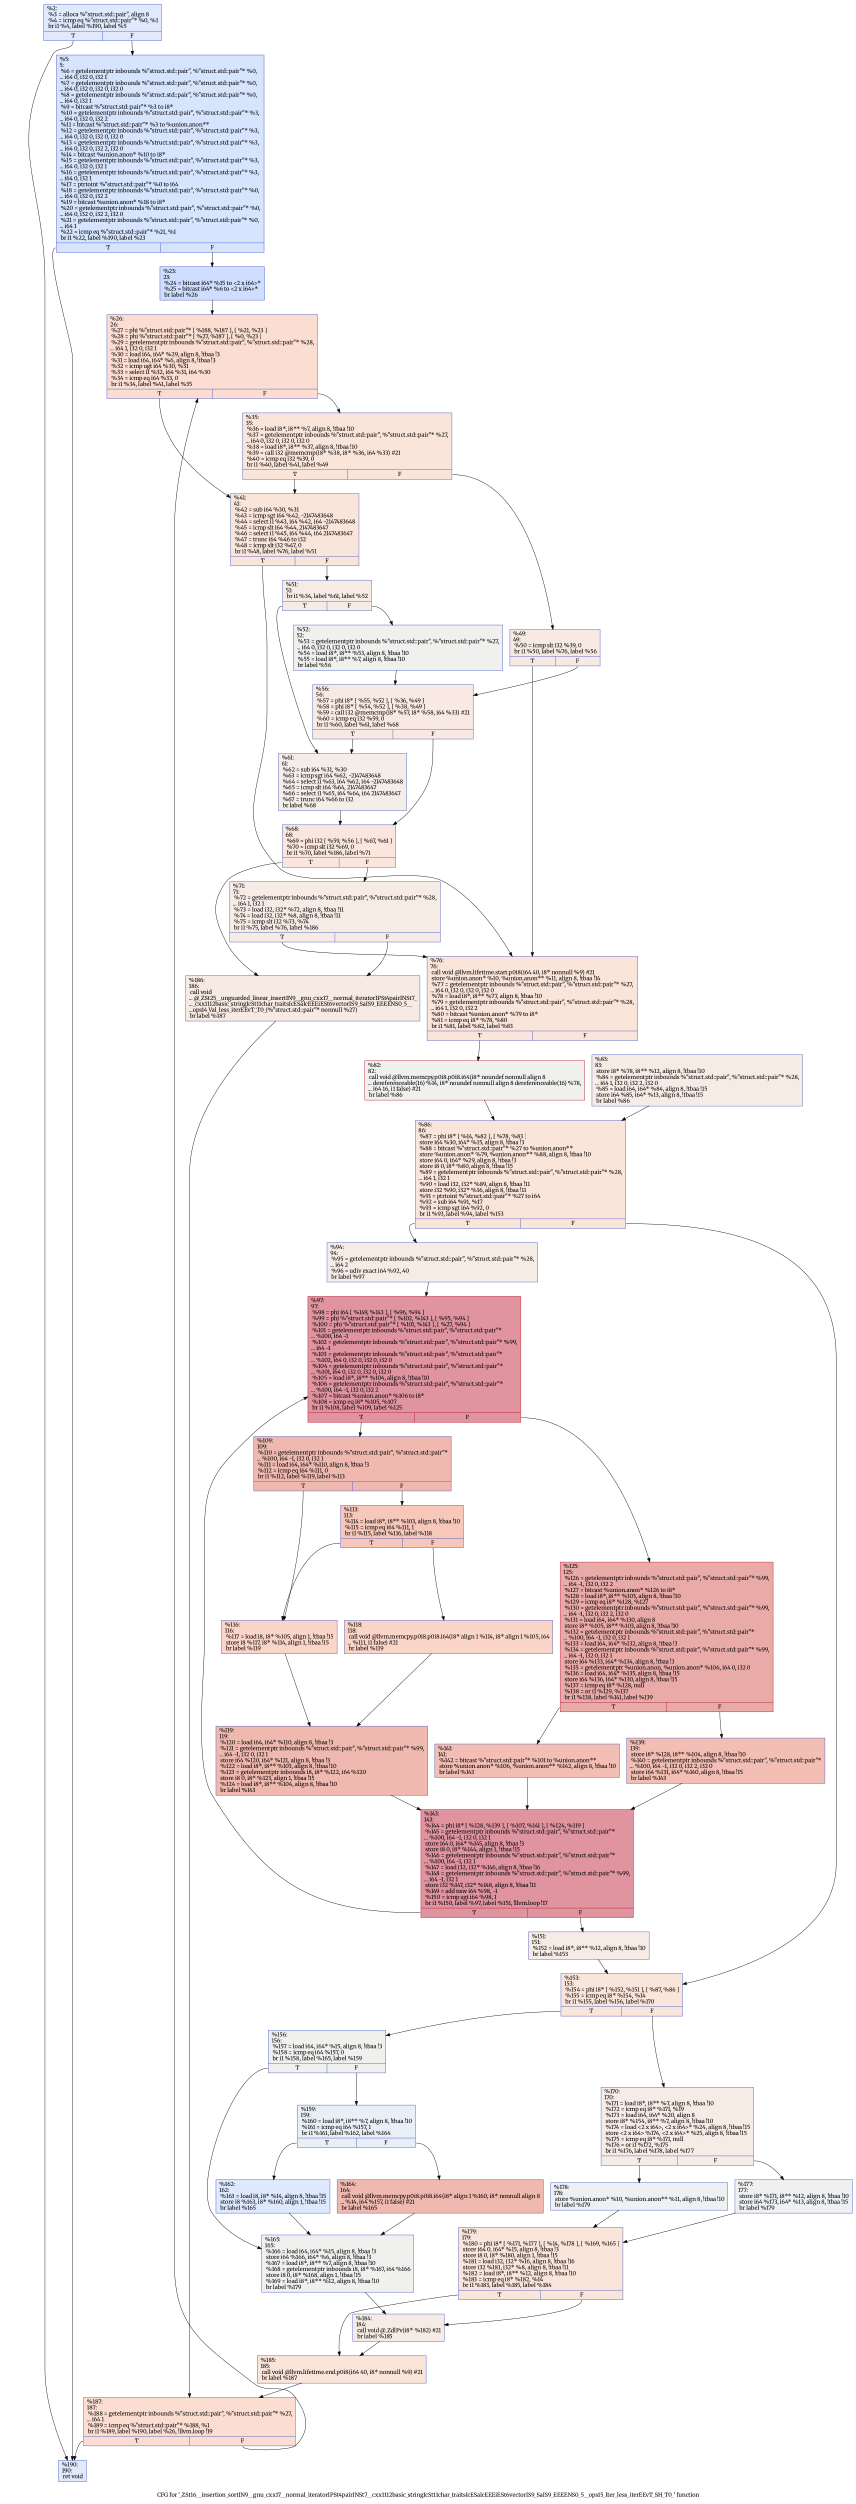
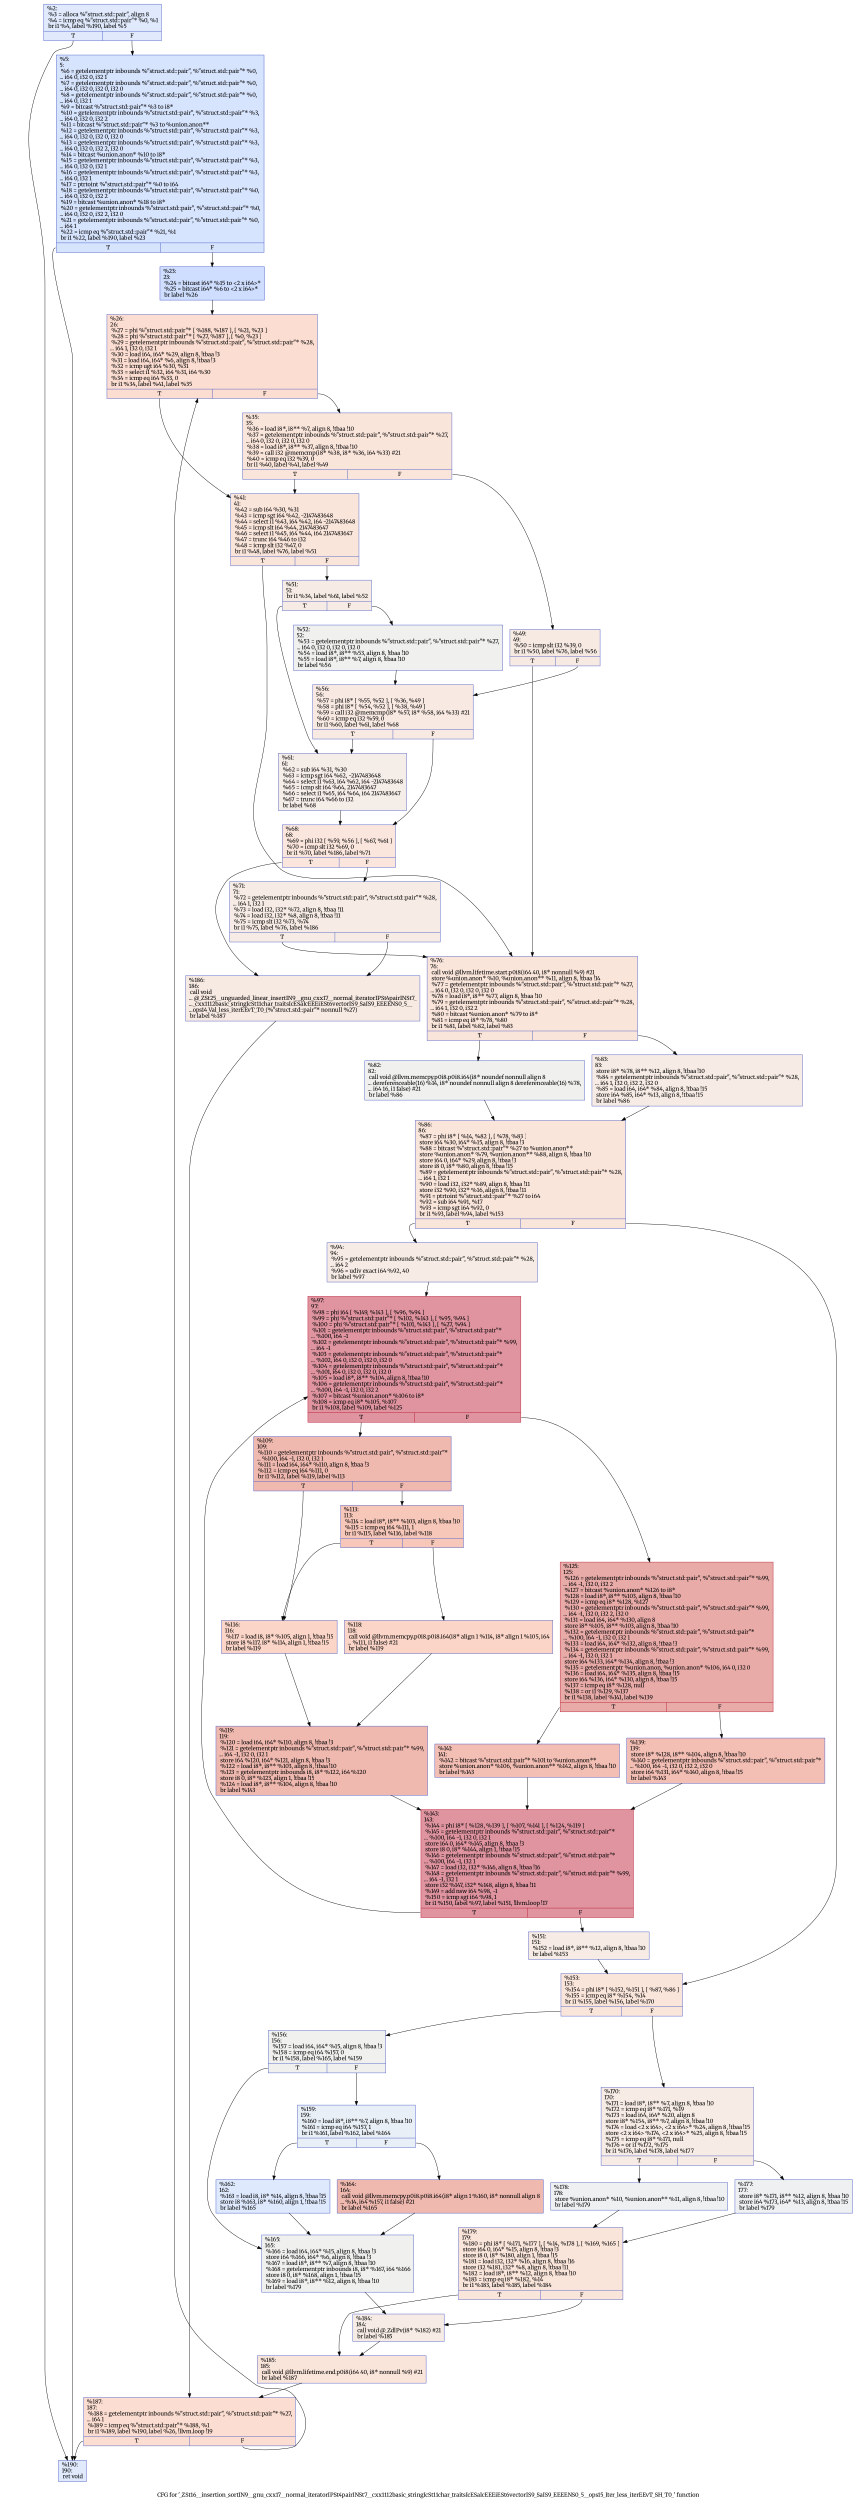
none -> (657, 1041)
(475, 1080) -> (475, 1080)
